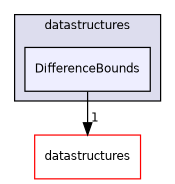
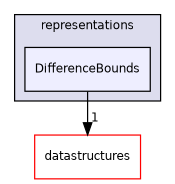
(88, 26) -> (88, 26)
